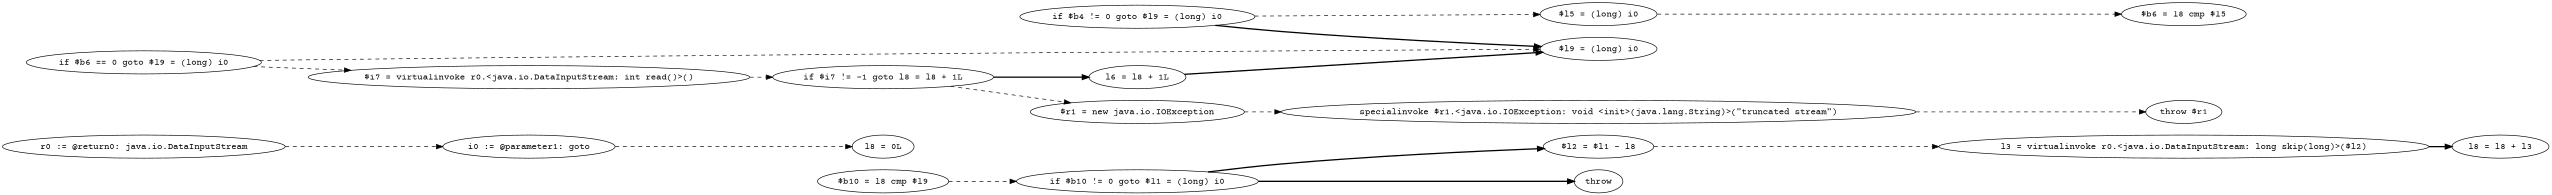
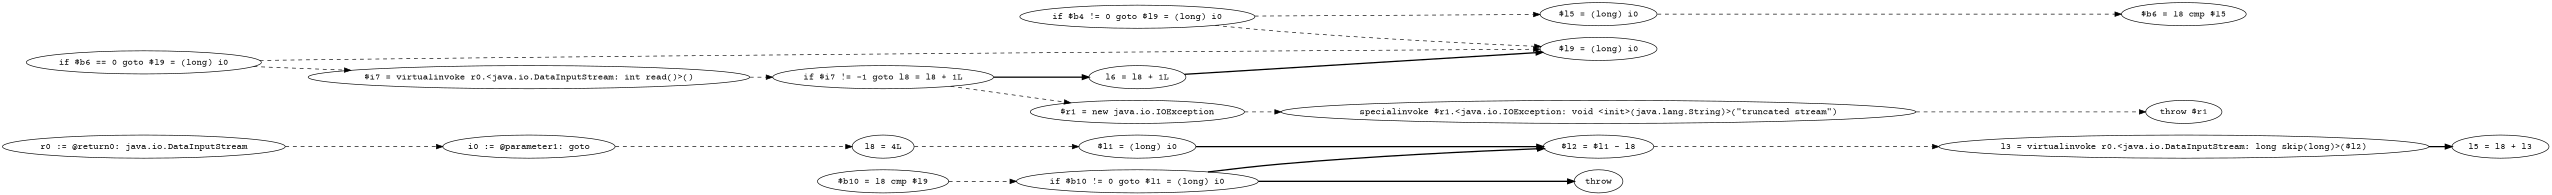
(1375, 38) -> (1375, 38)
(883, 147) -> (883, 147)
none -> (1137, 147)
(2500, 147) -> (2500, 147)
